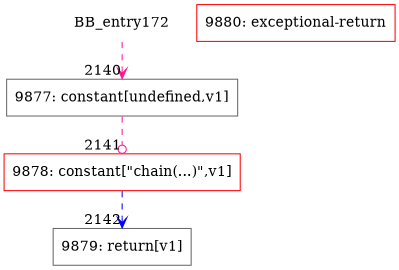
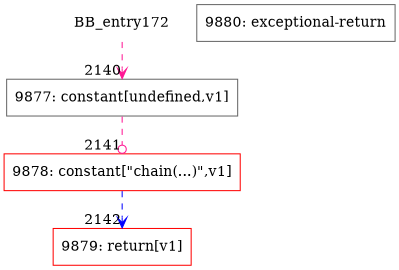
(296, 23) -> (296, 23)
(122, 247) -> (122, 247)
